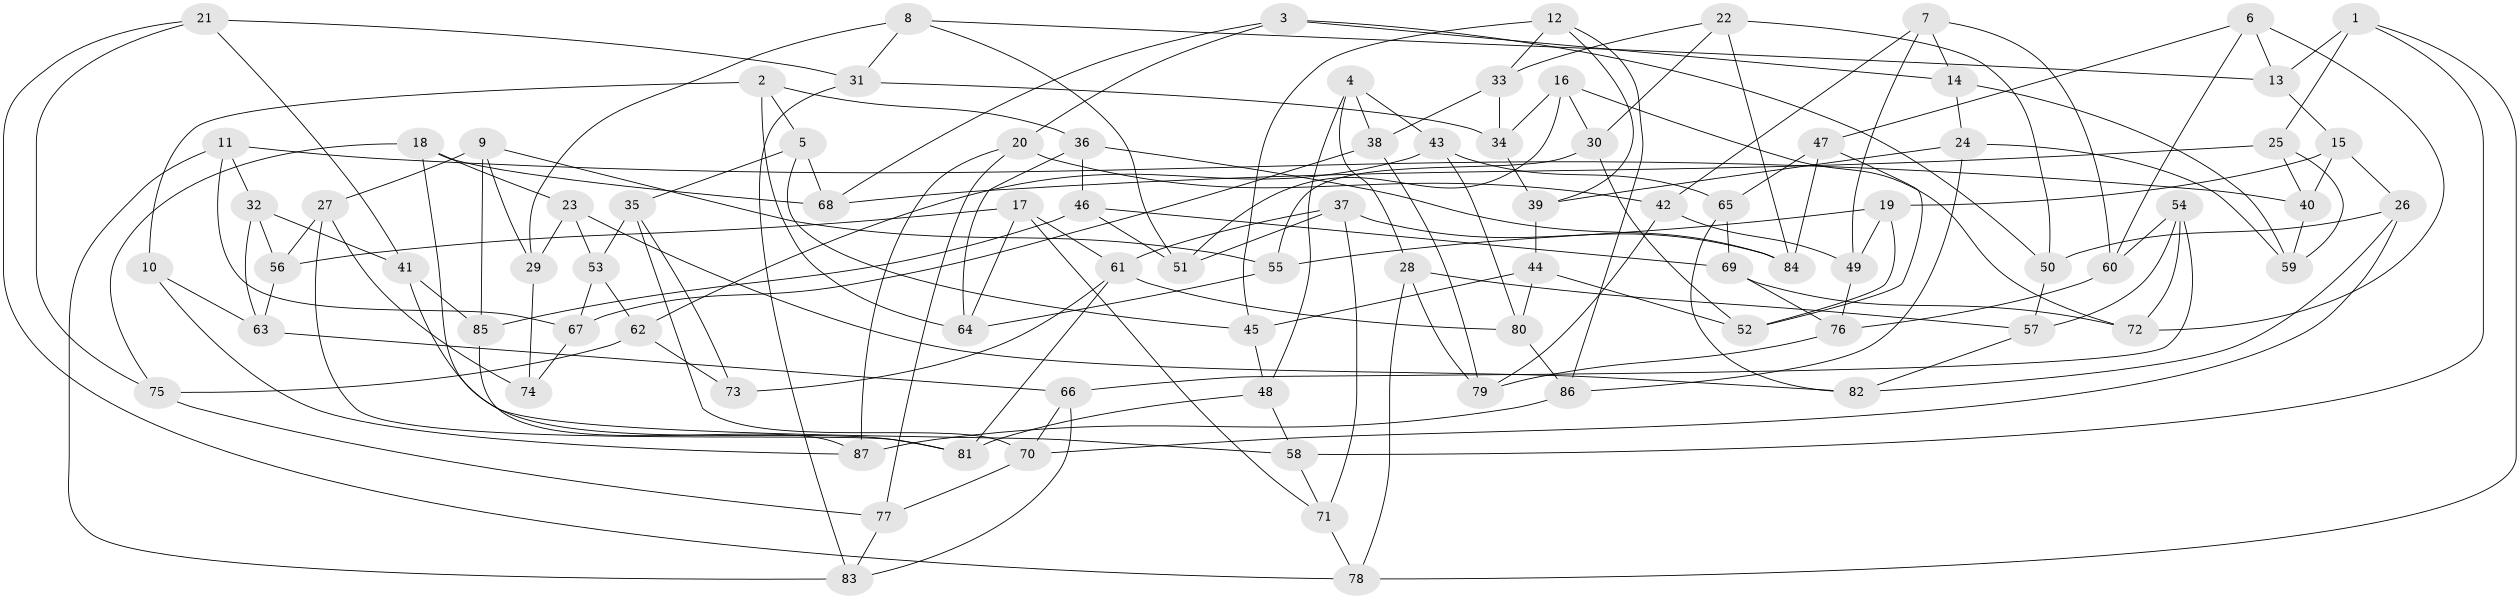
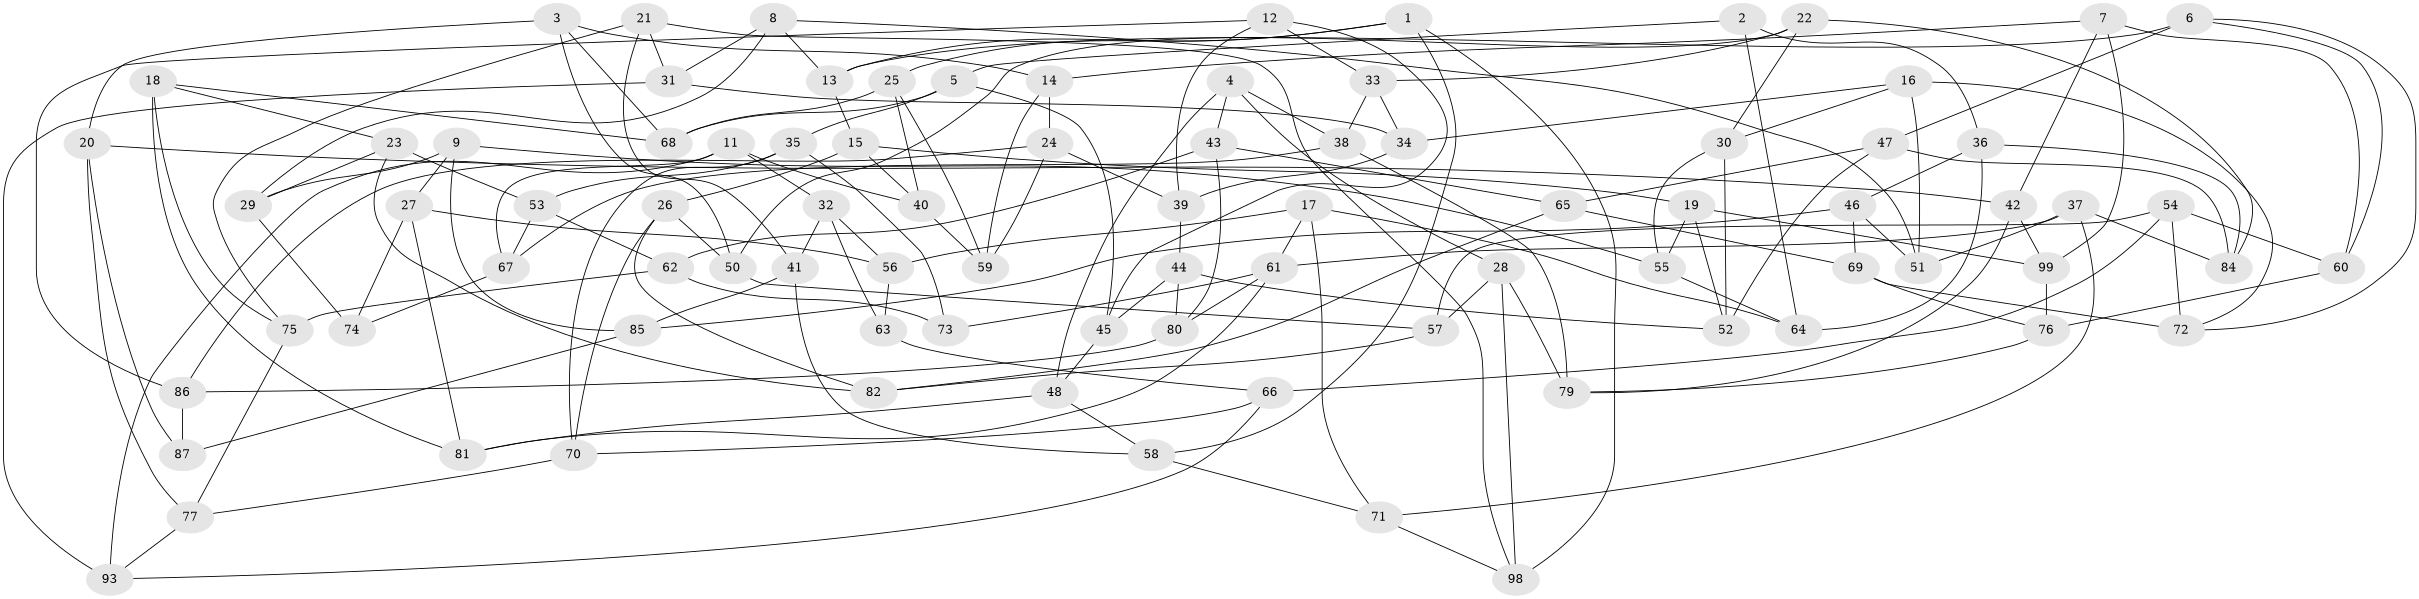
(150, 268) -> none
(1854, 268) -> (2046, 268)
(850, 580) -> (110, 580)
(1357, 580) -> (1516, 580)
